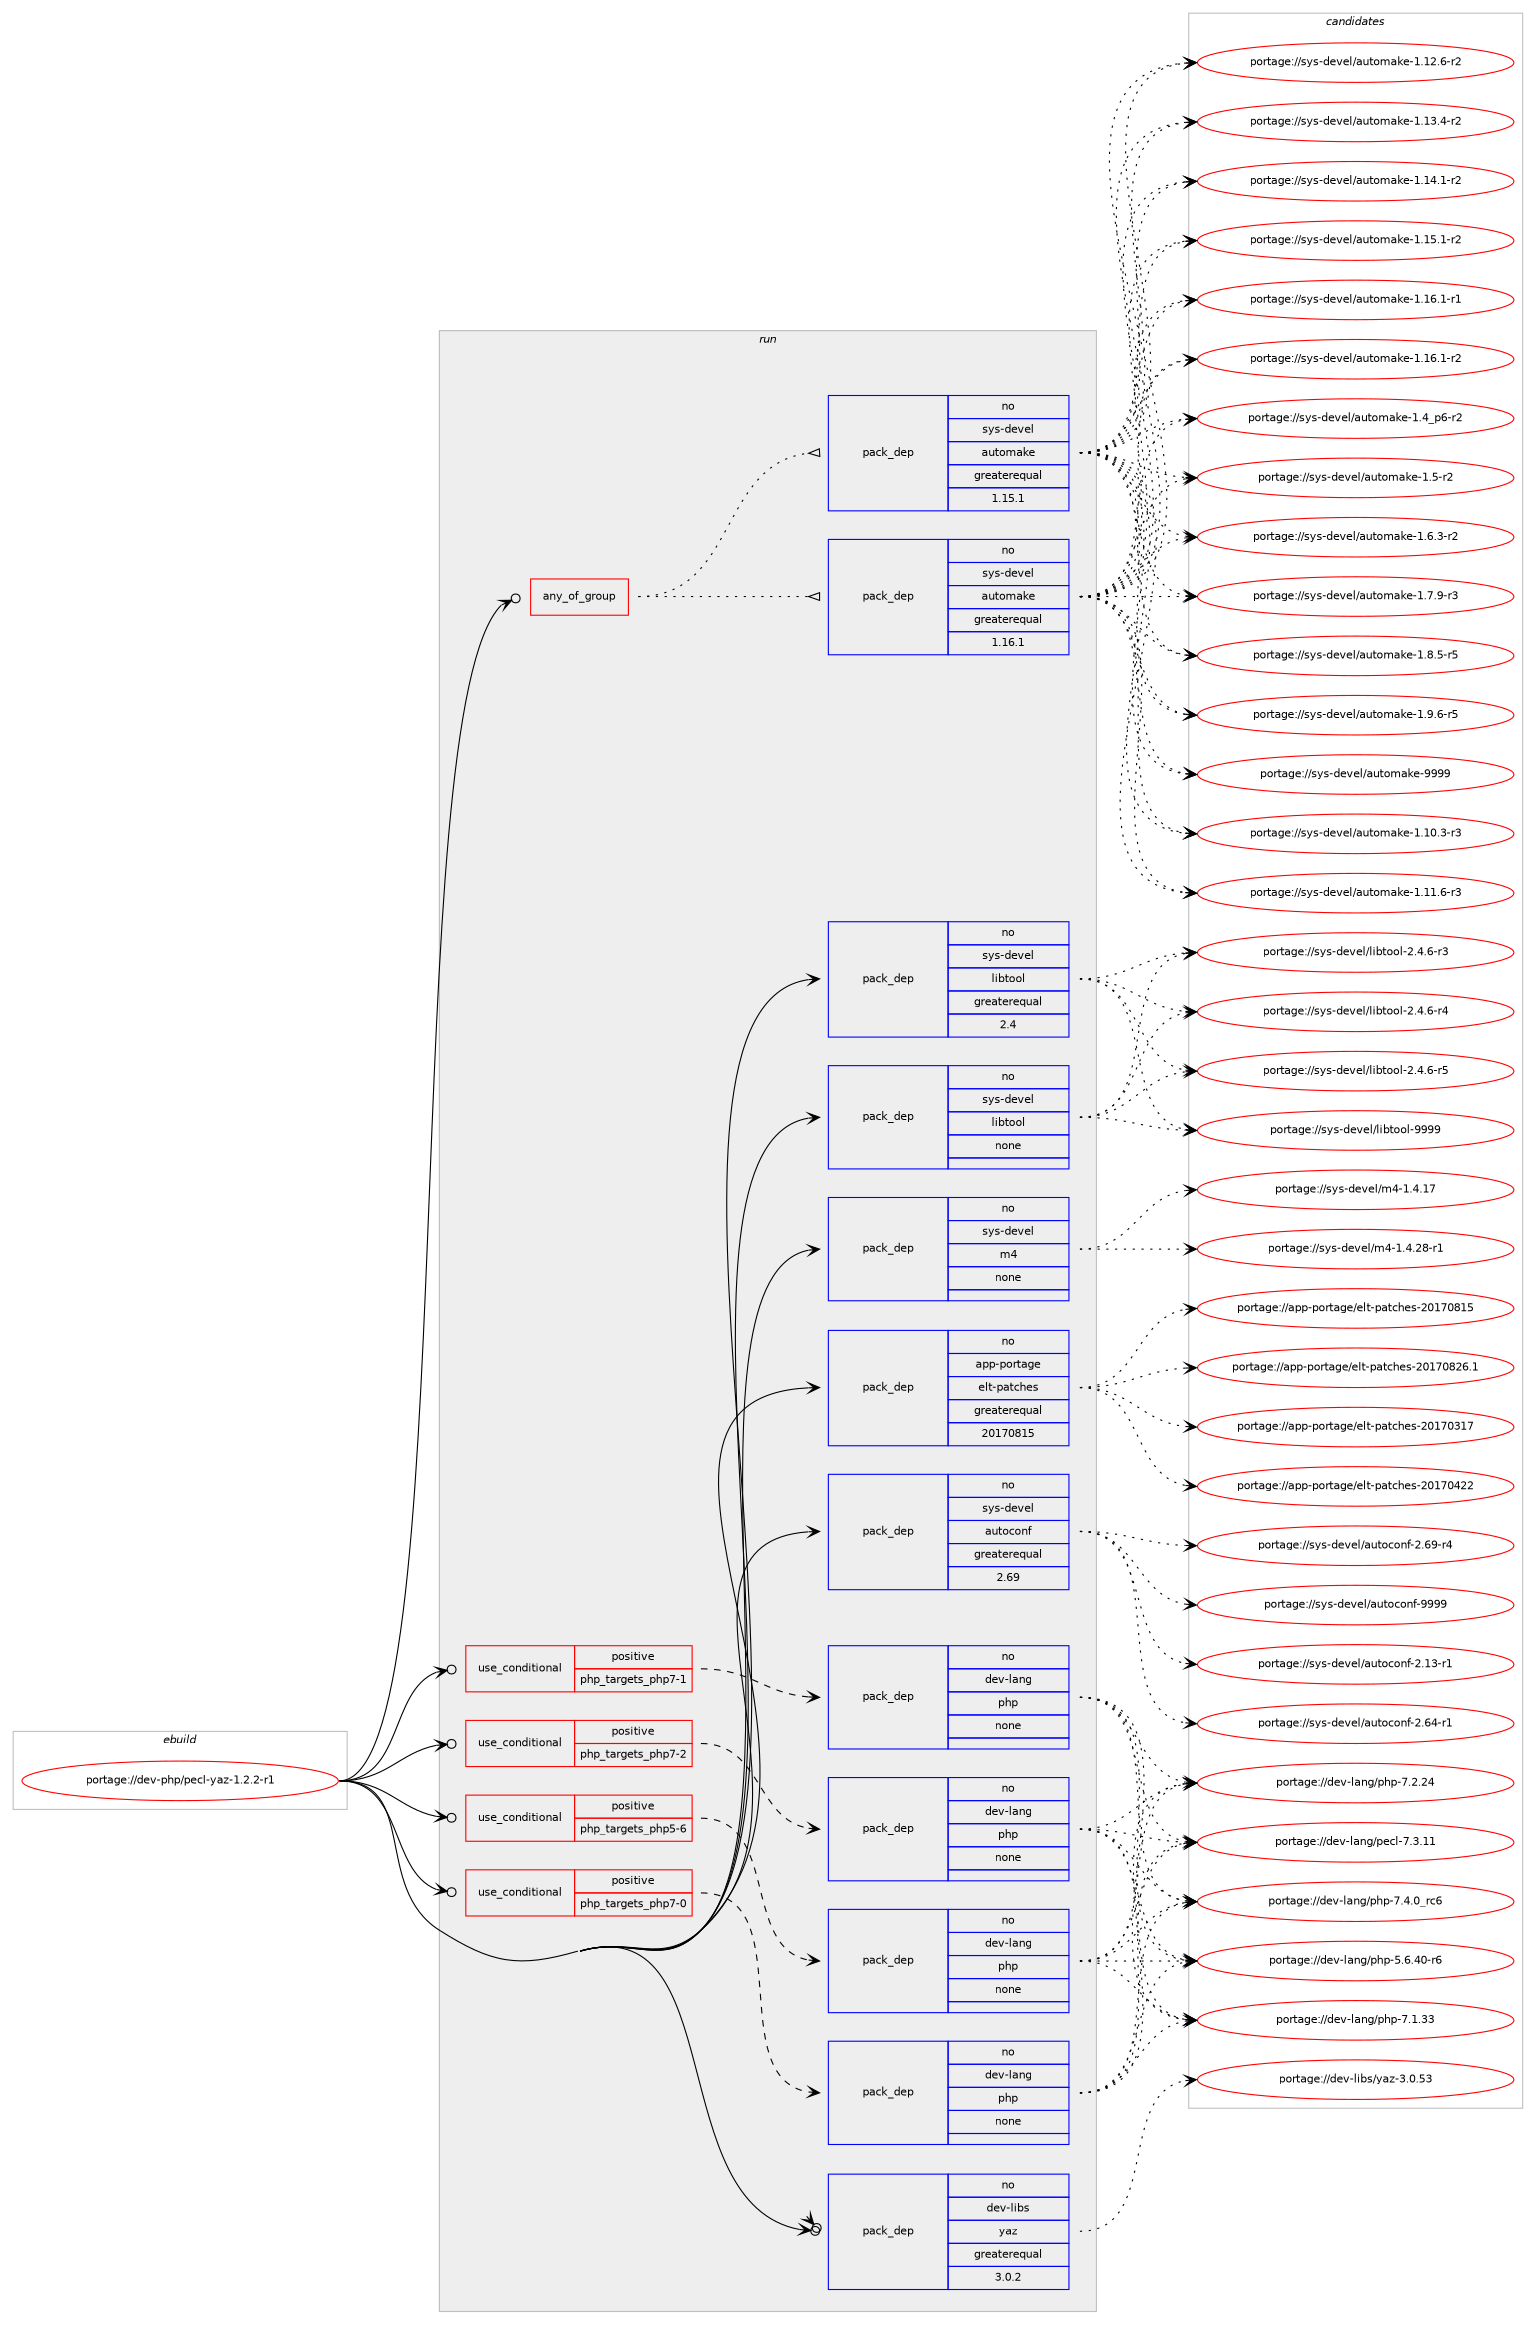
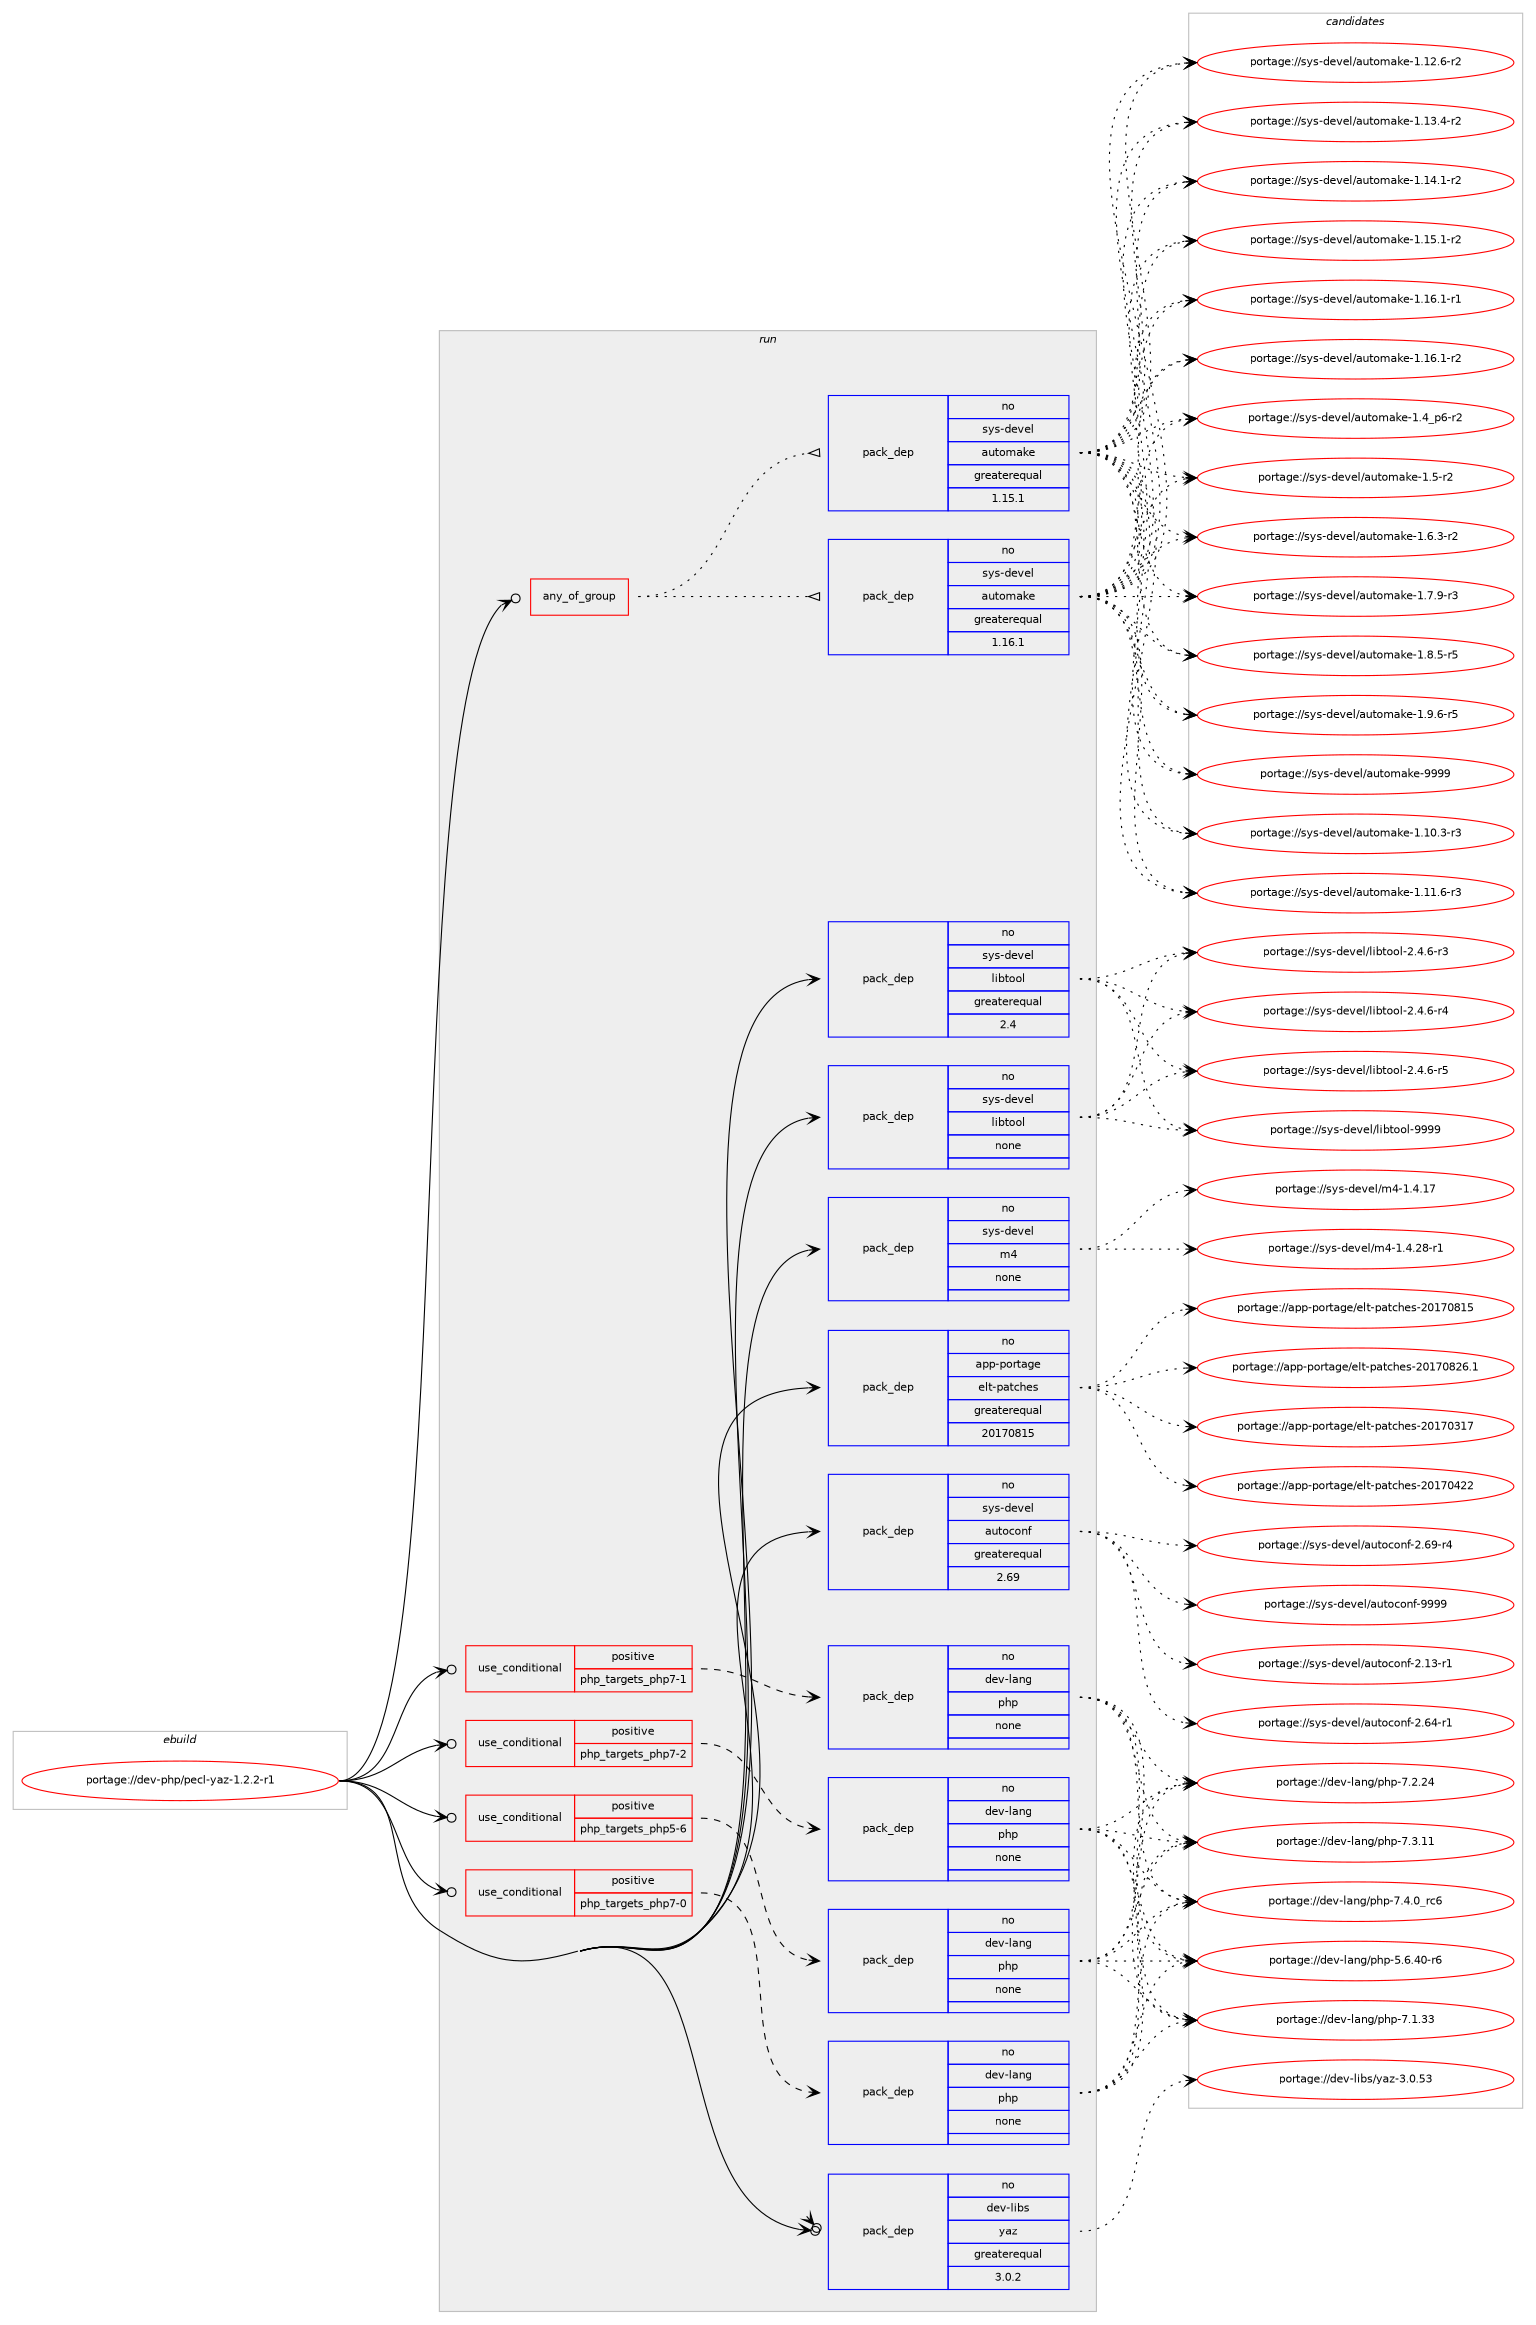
(1356, 1842) -> (1356, 1842)
